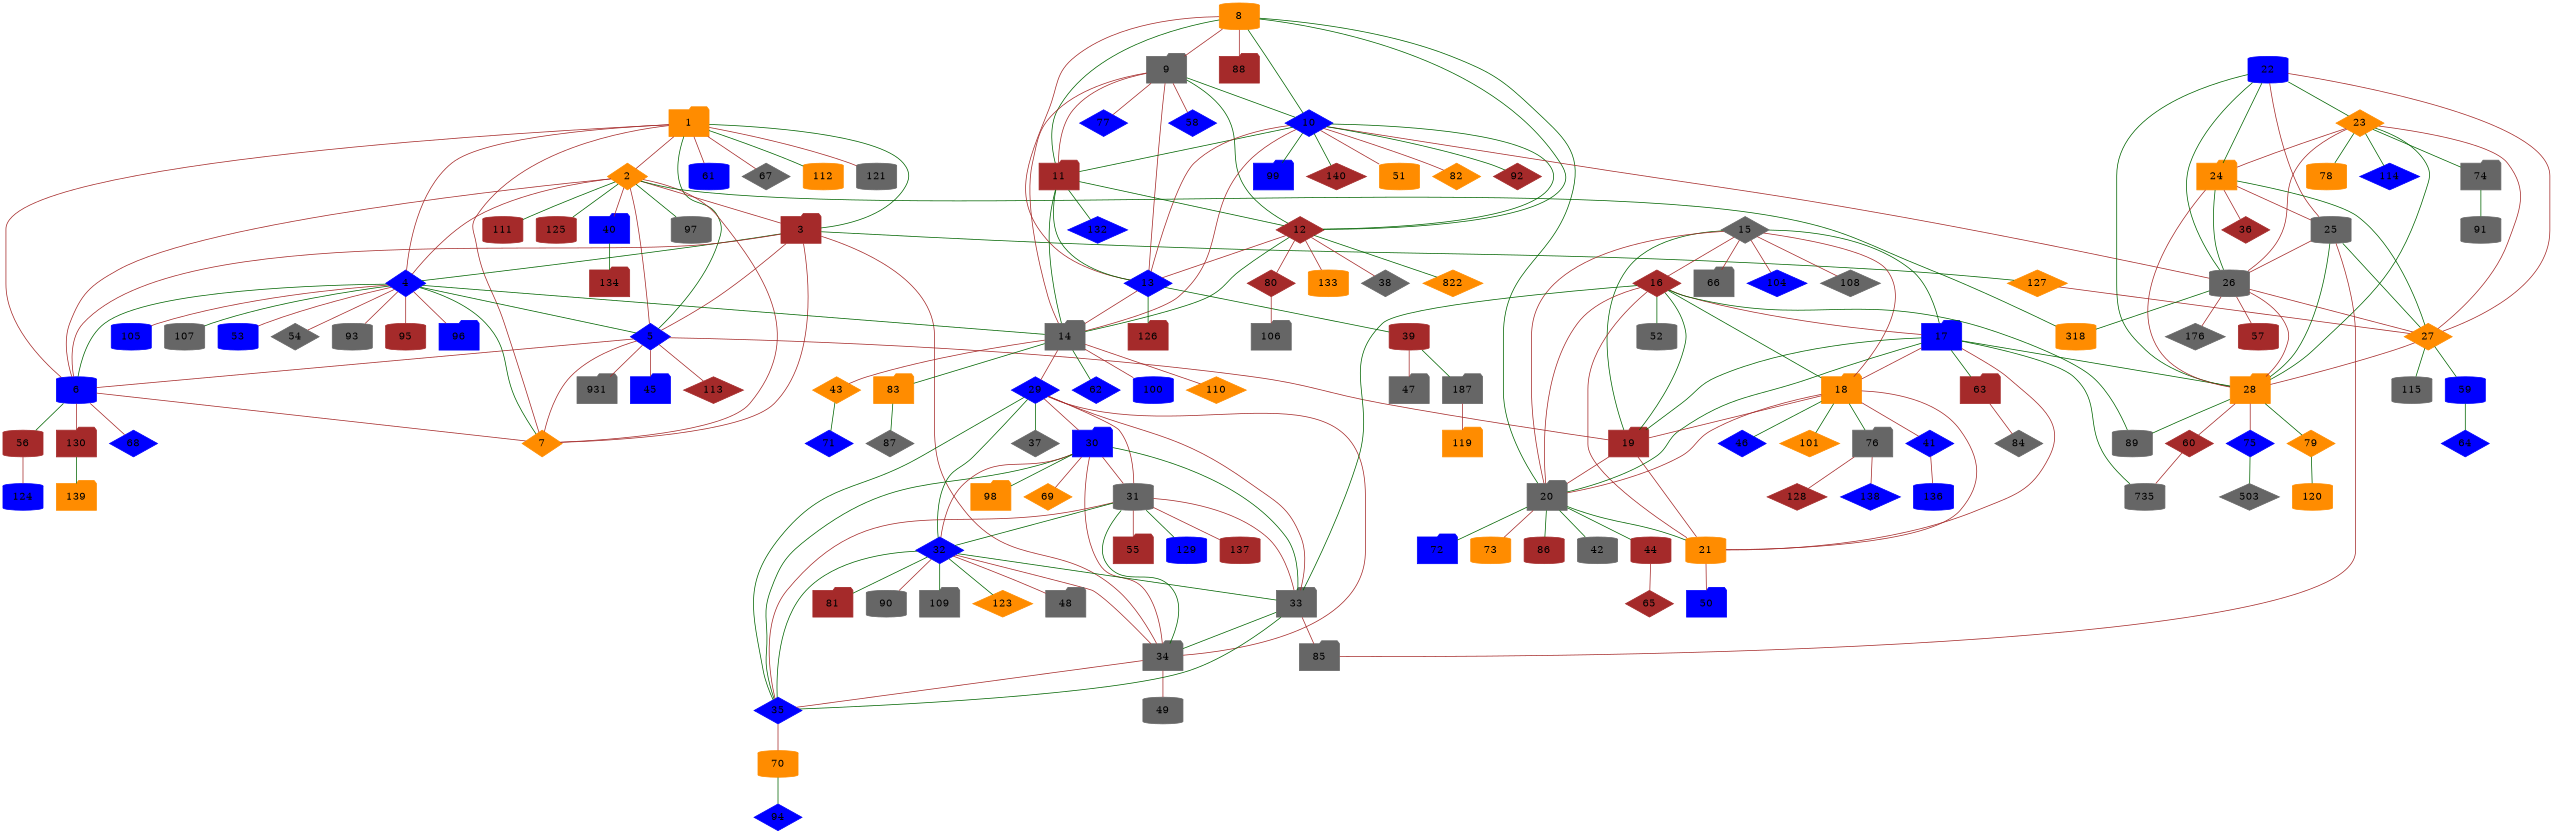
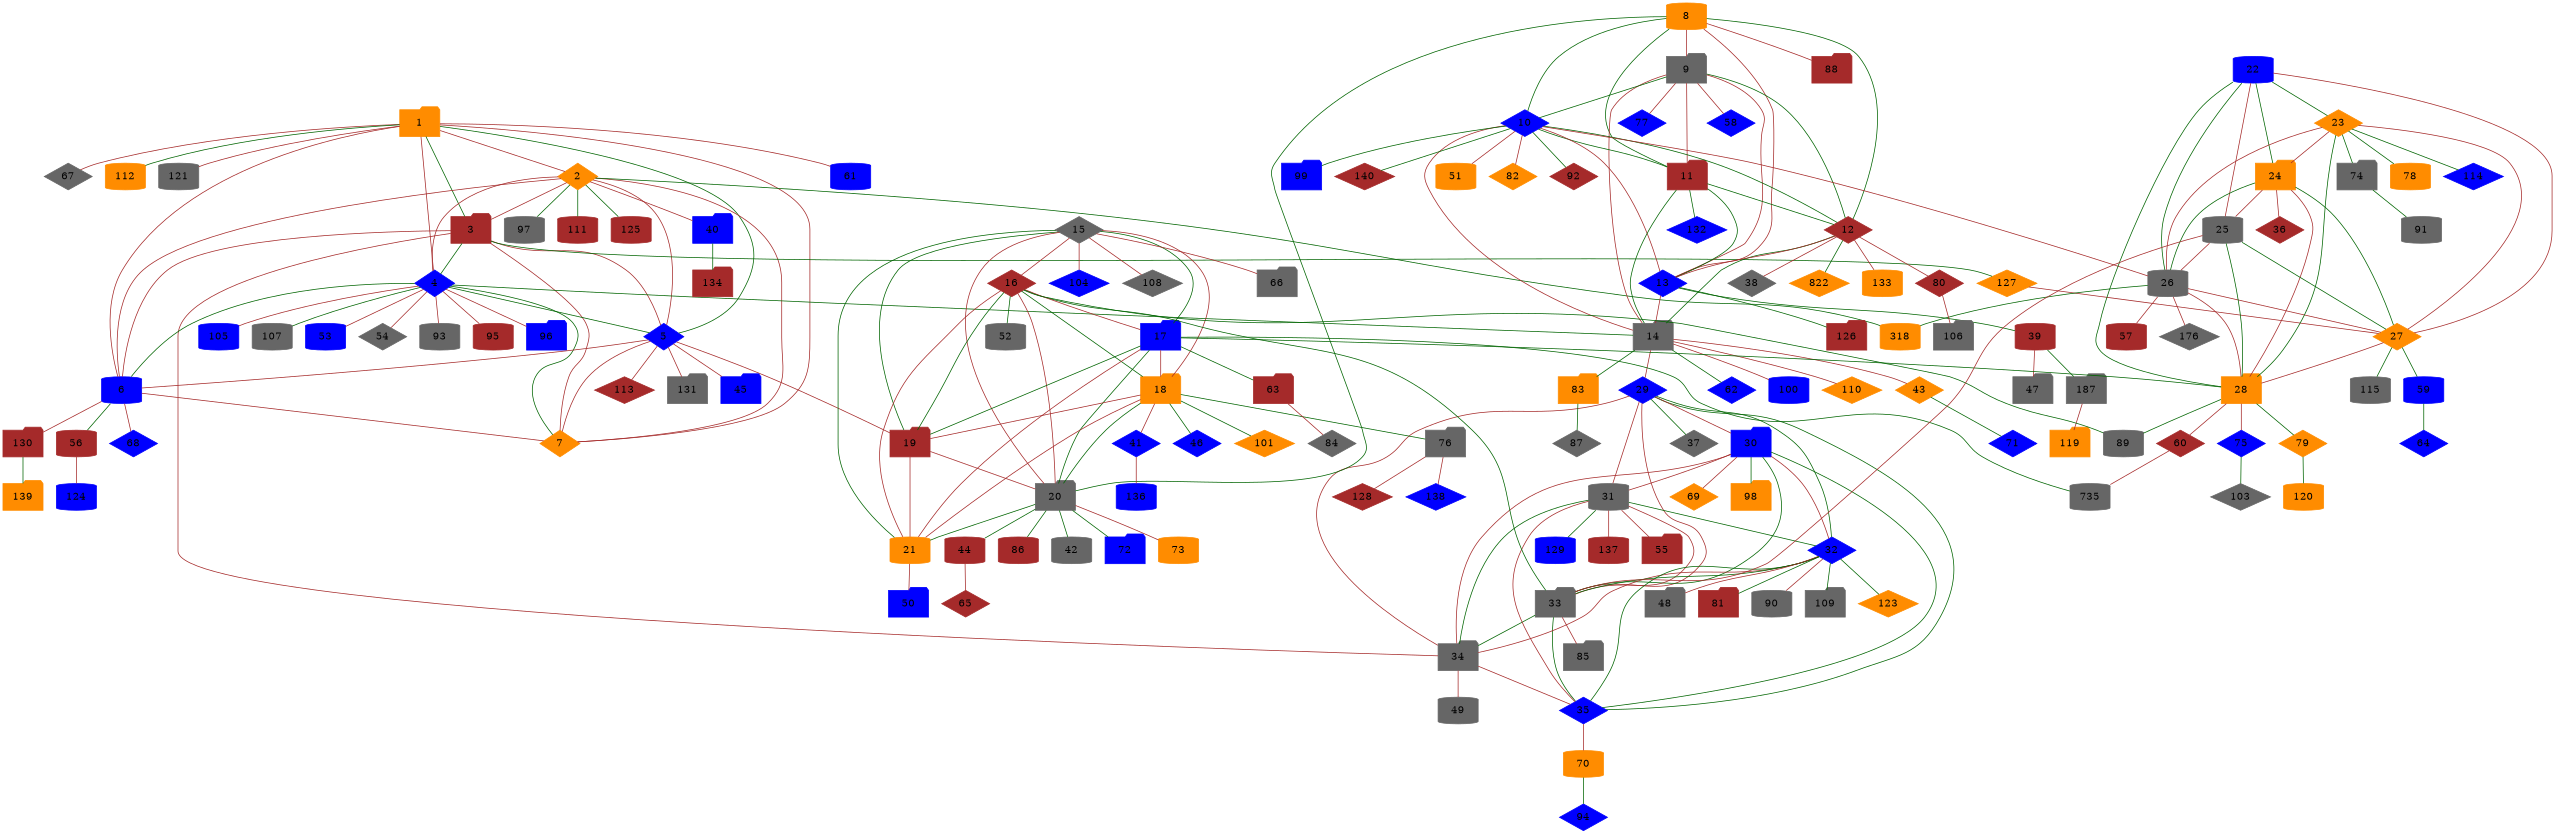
none -> (843, 314)
(597, 390) -> (688, 390)
(1695, 445) -> (1097, 439)
(2249, 497) -> (2241, 497)
(2012, 636) -> (1904, 445)
